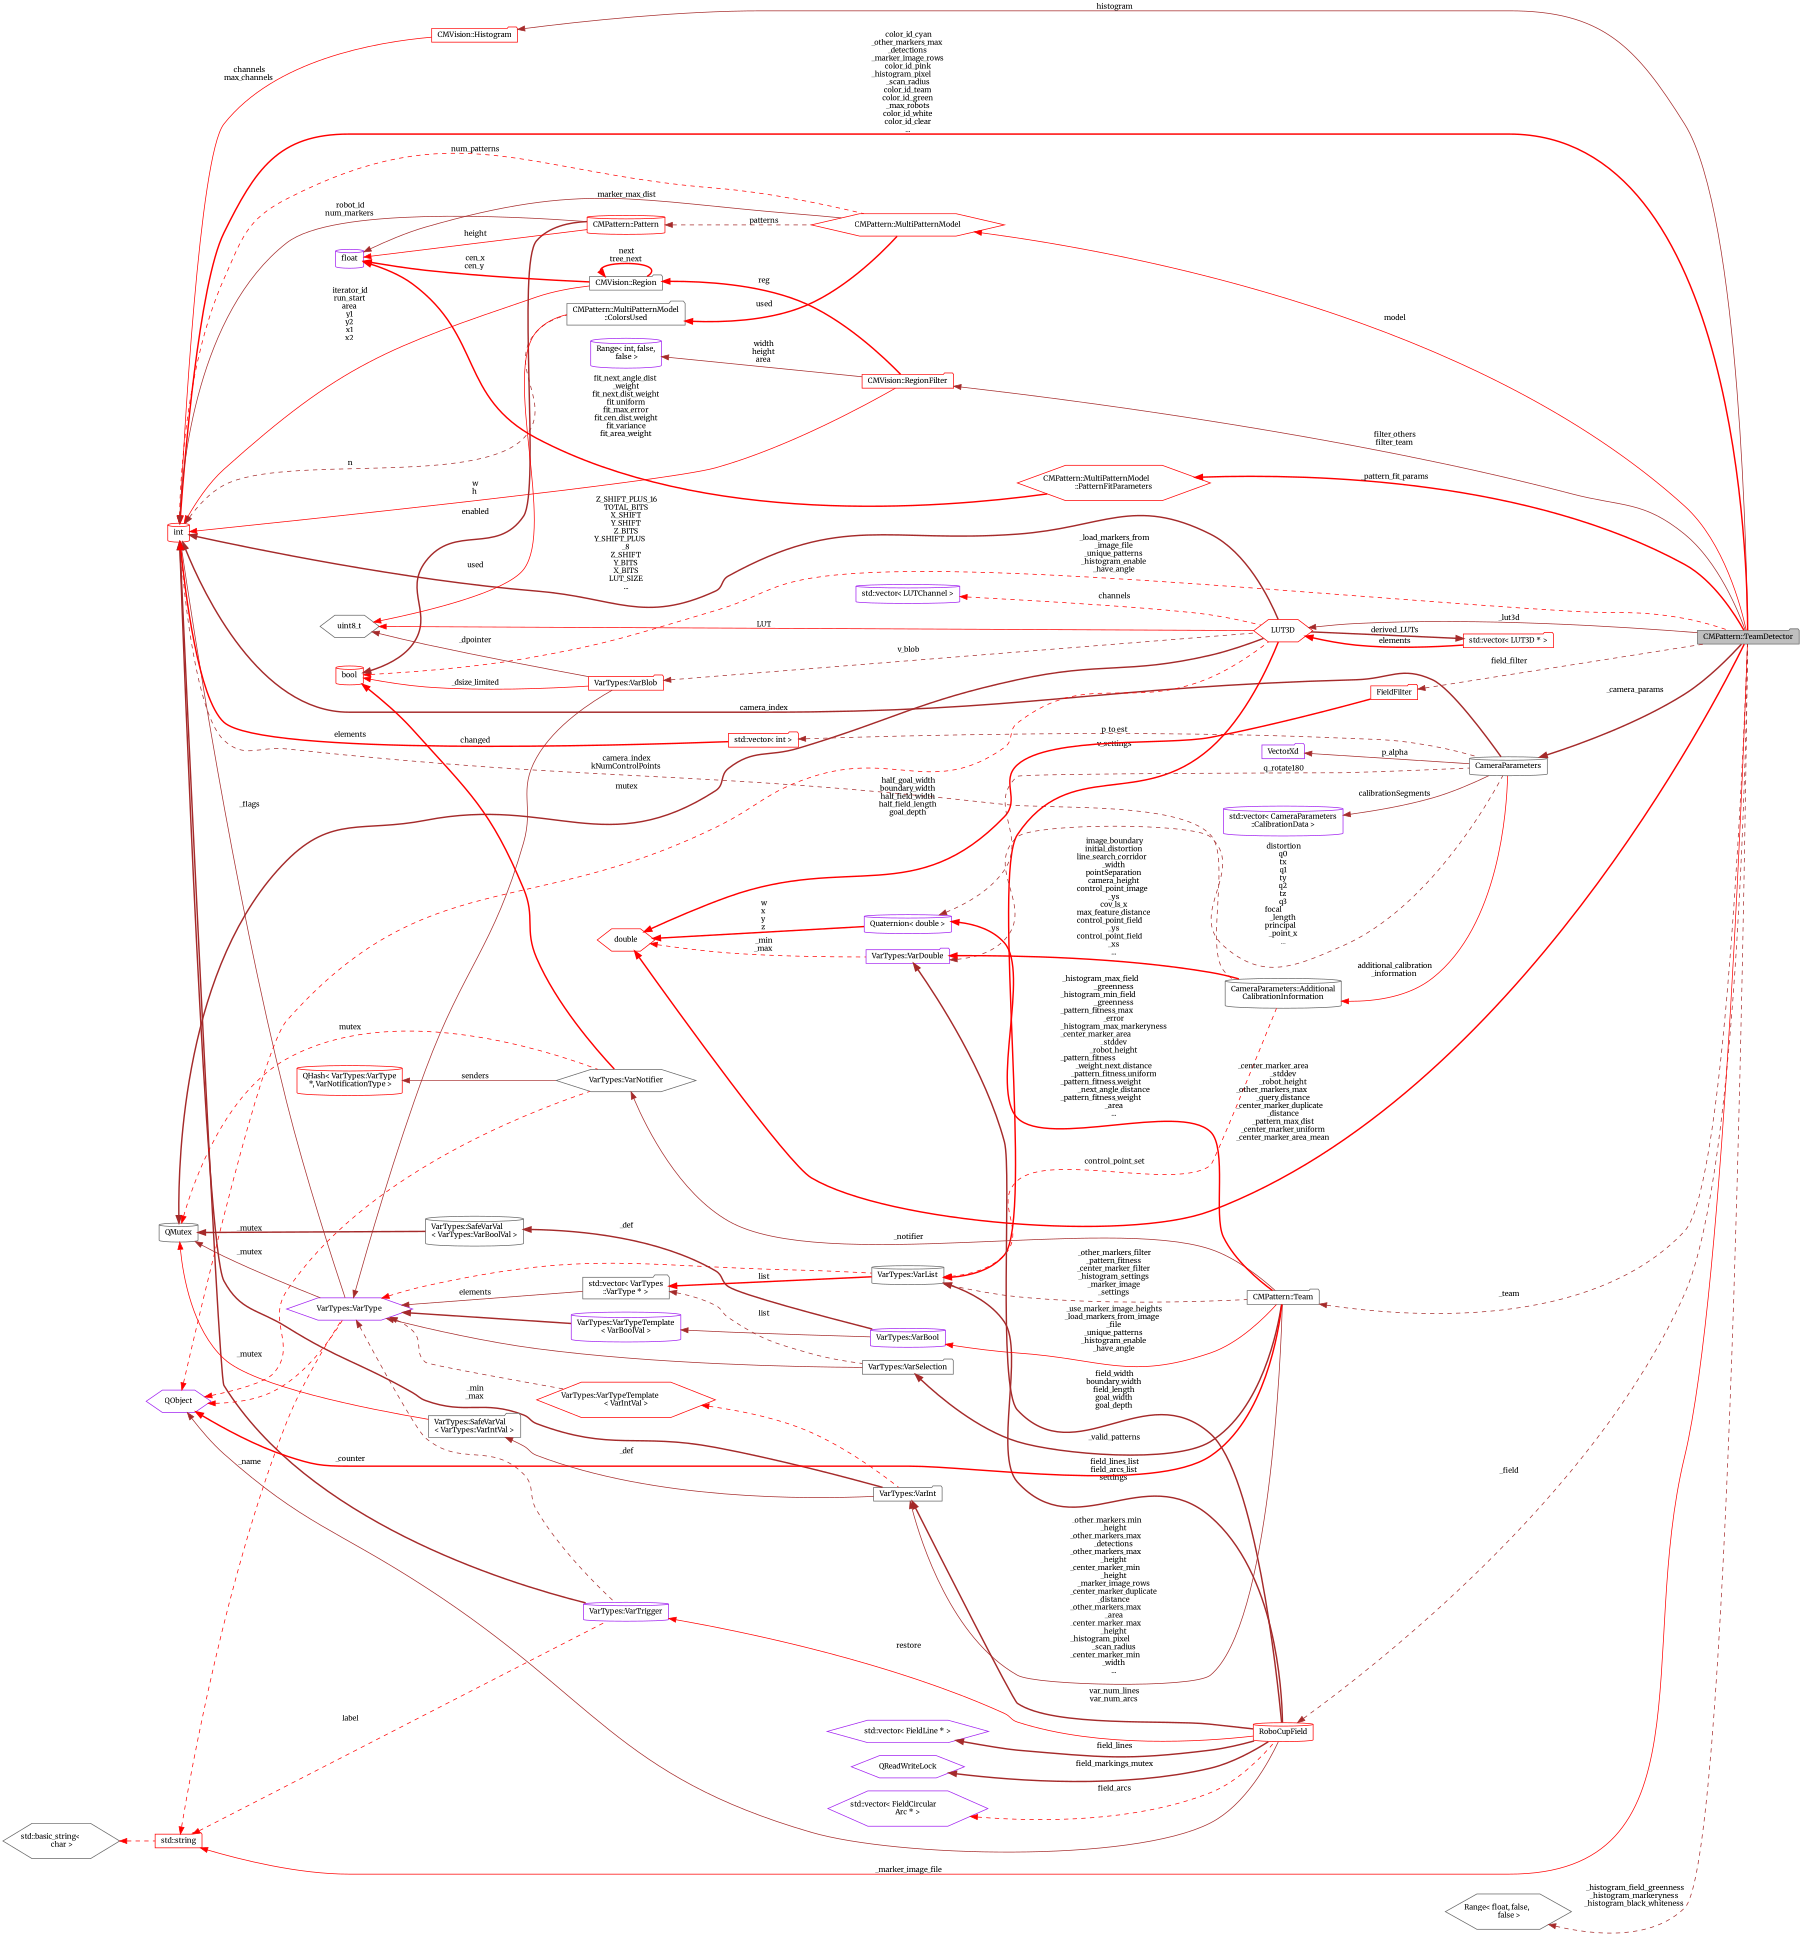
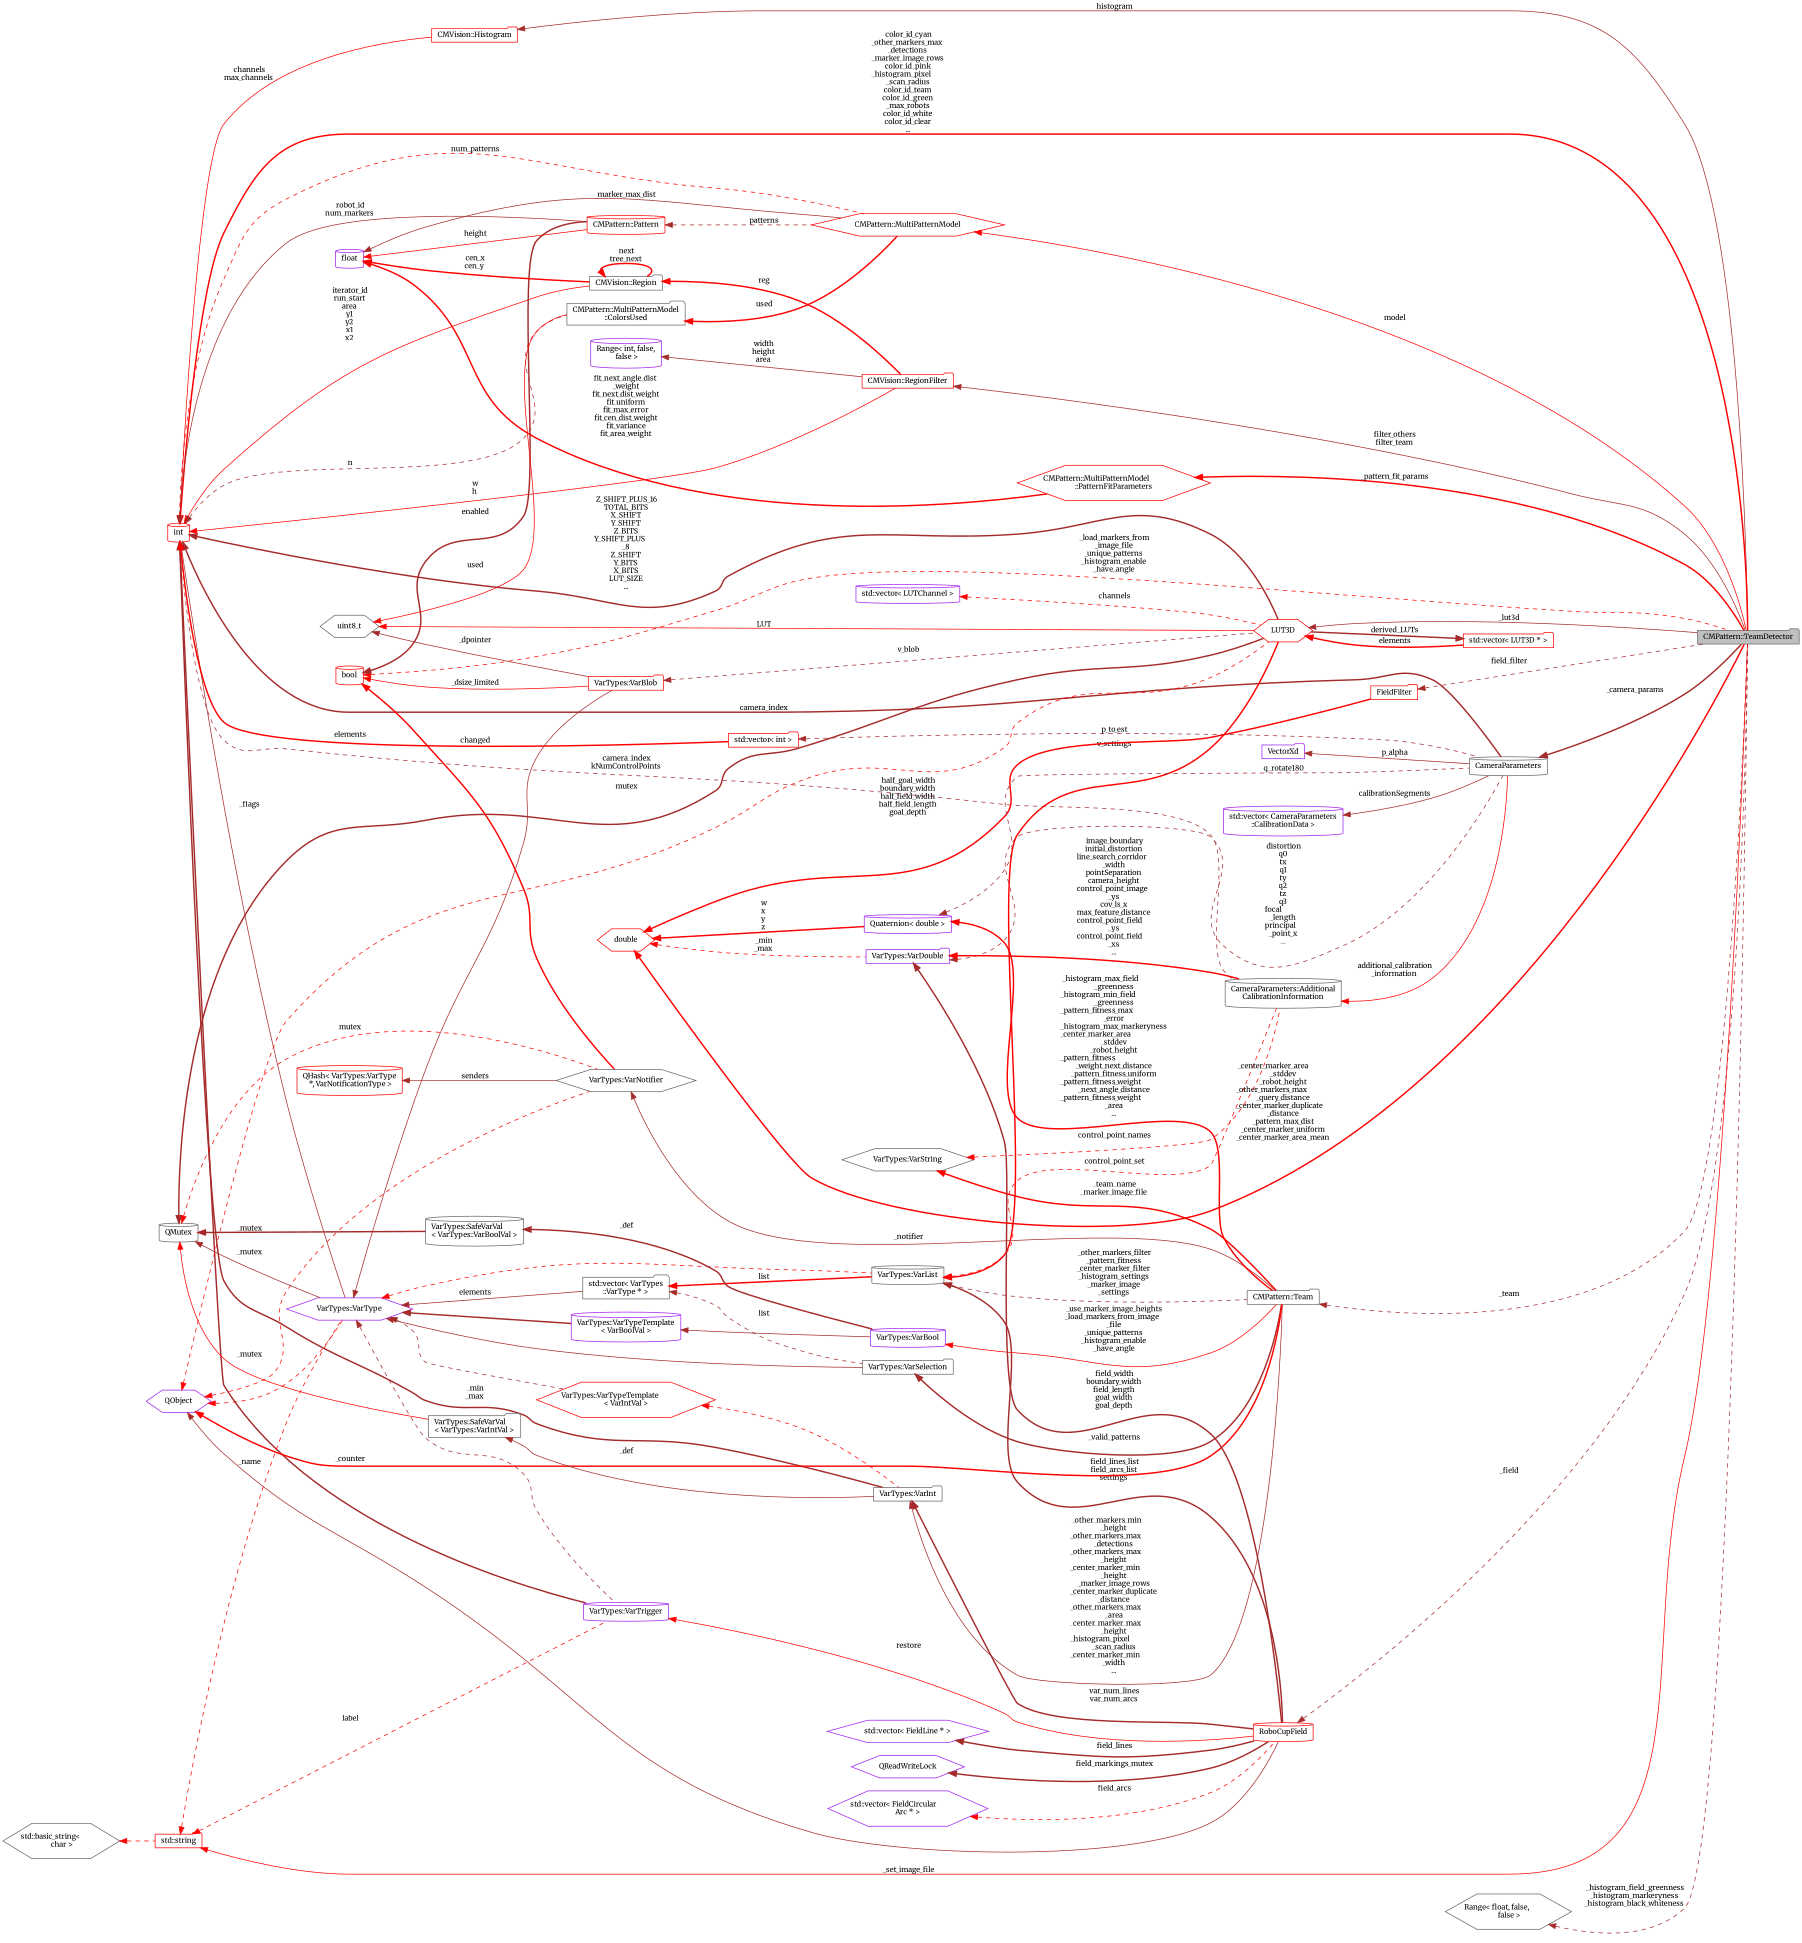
none -> (908, 1160)
(908, 1870) -> (908, 1870)
